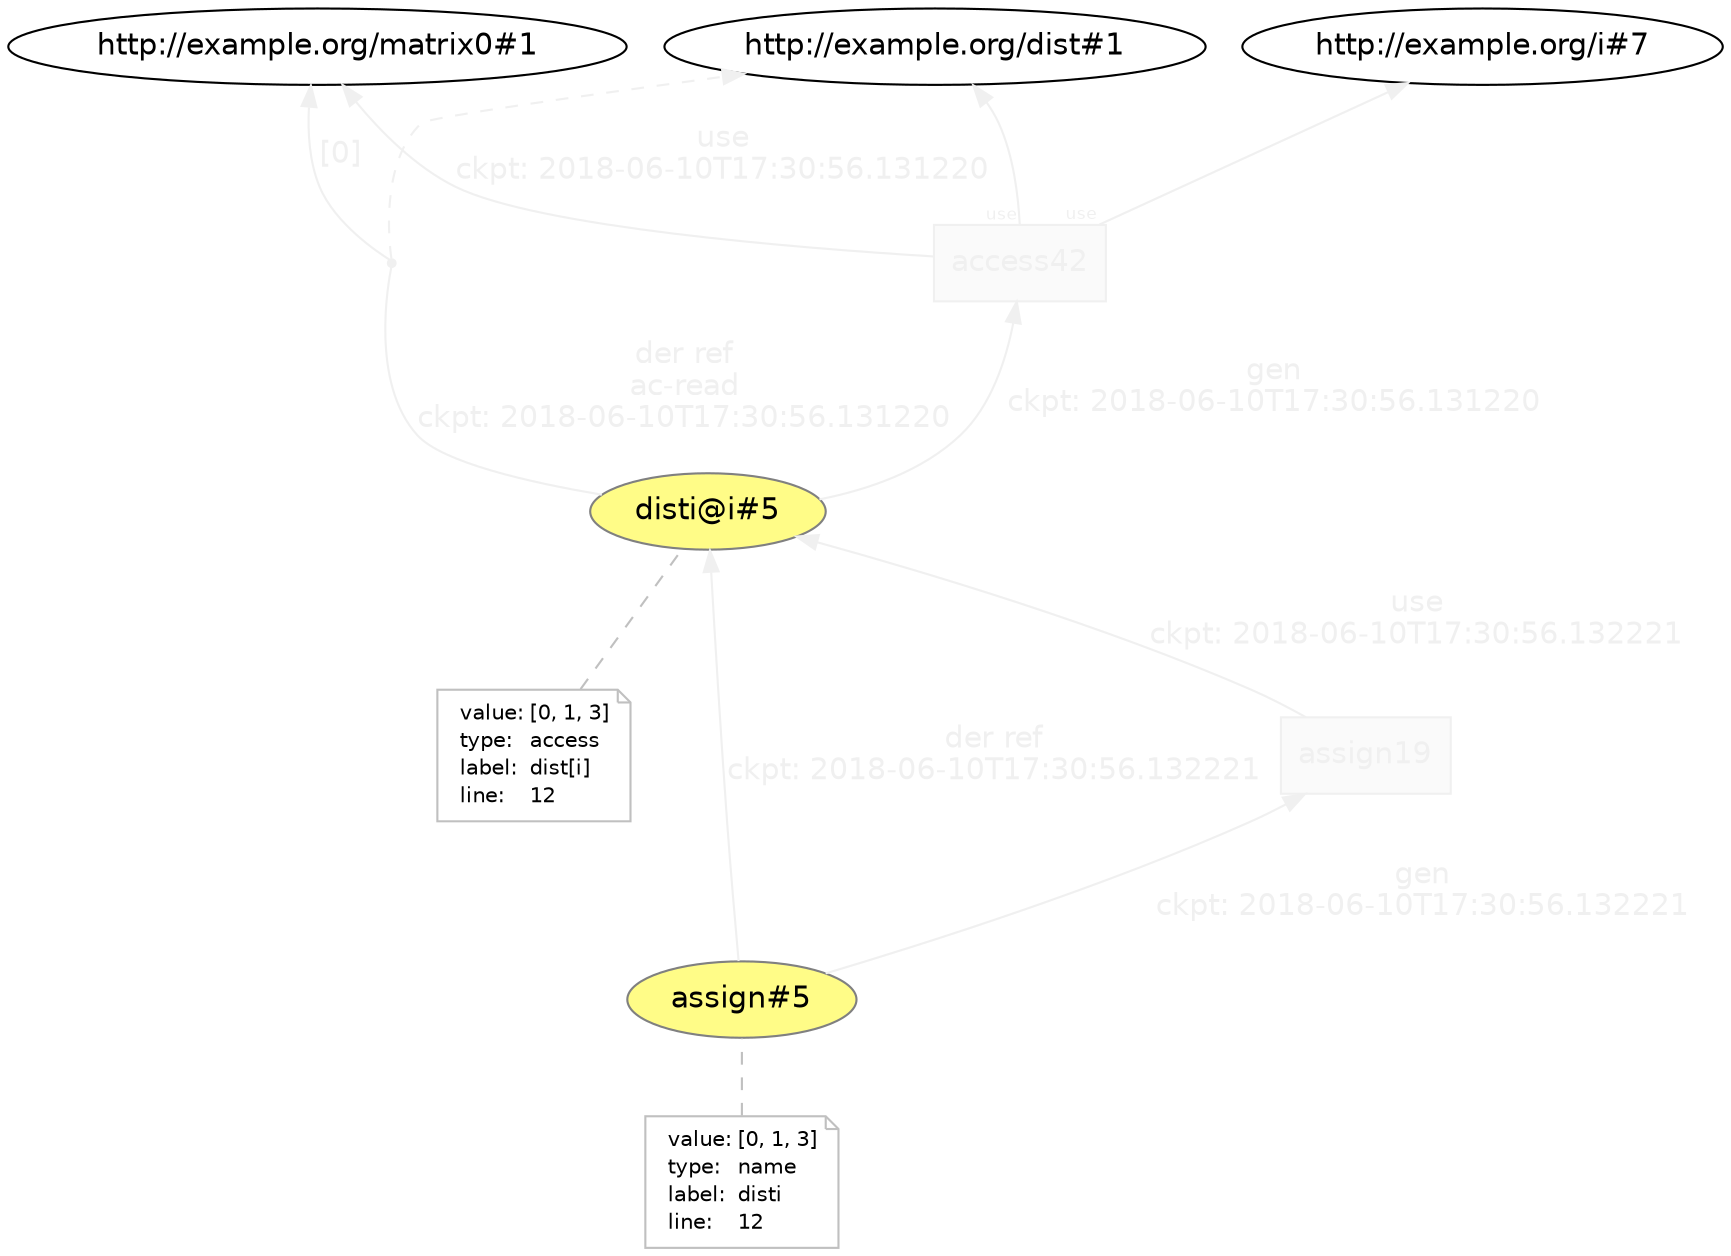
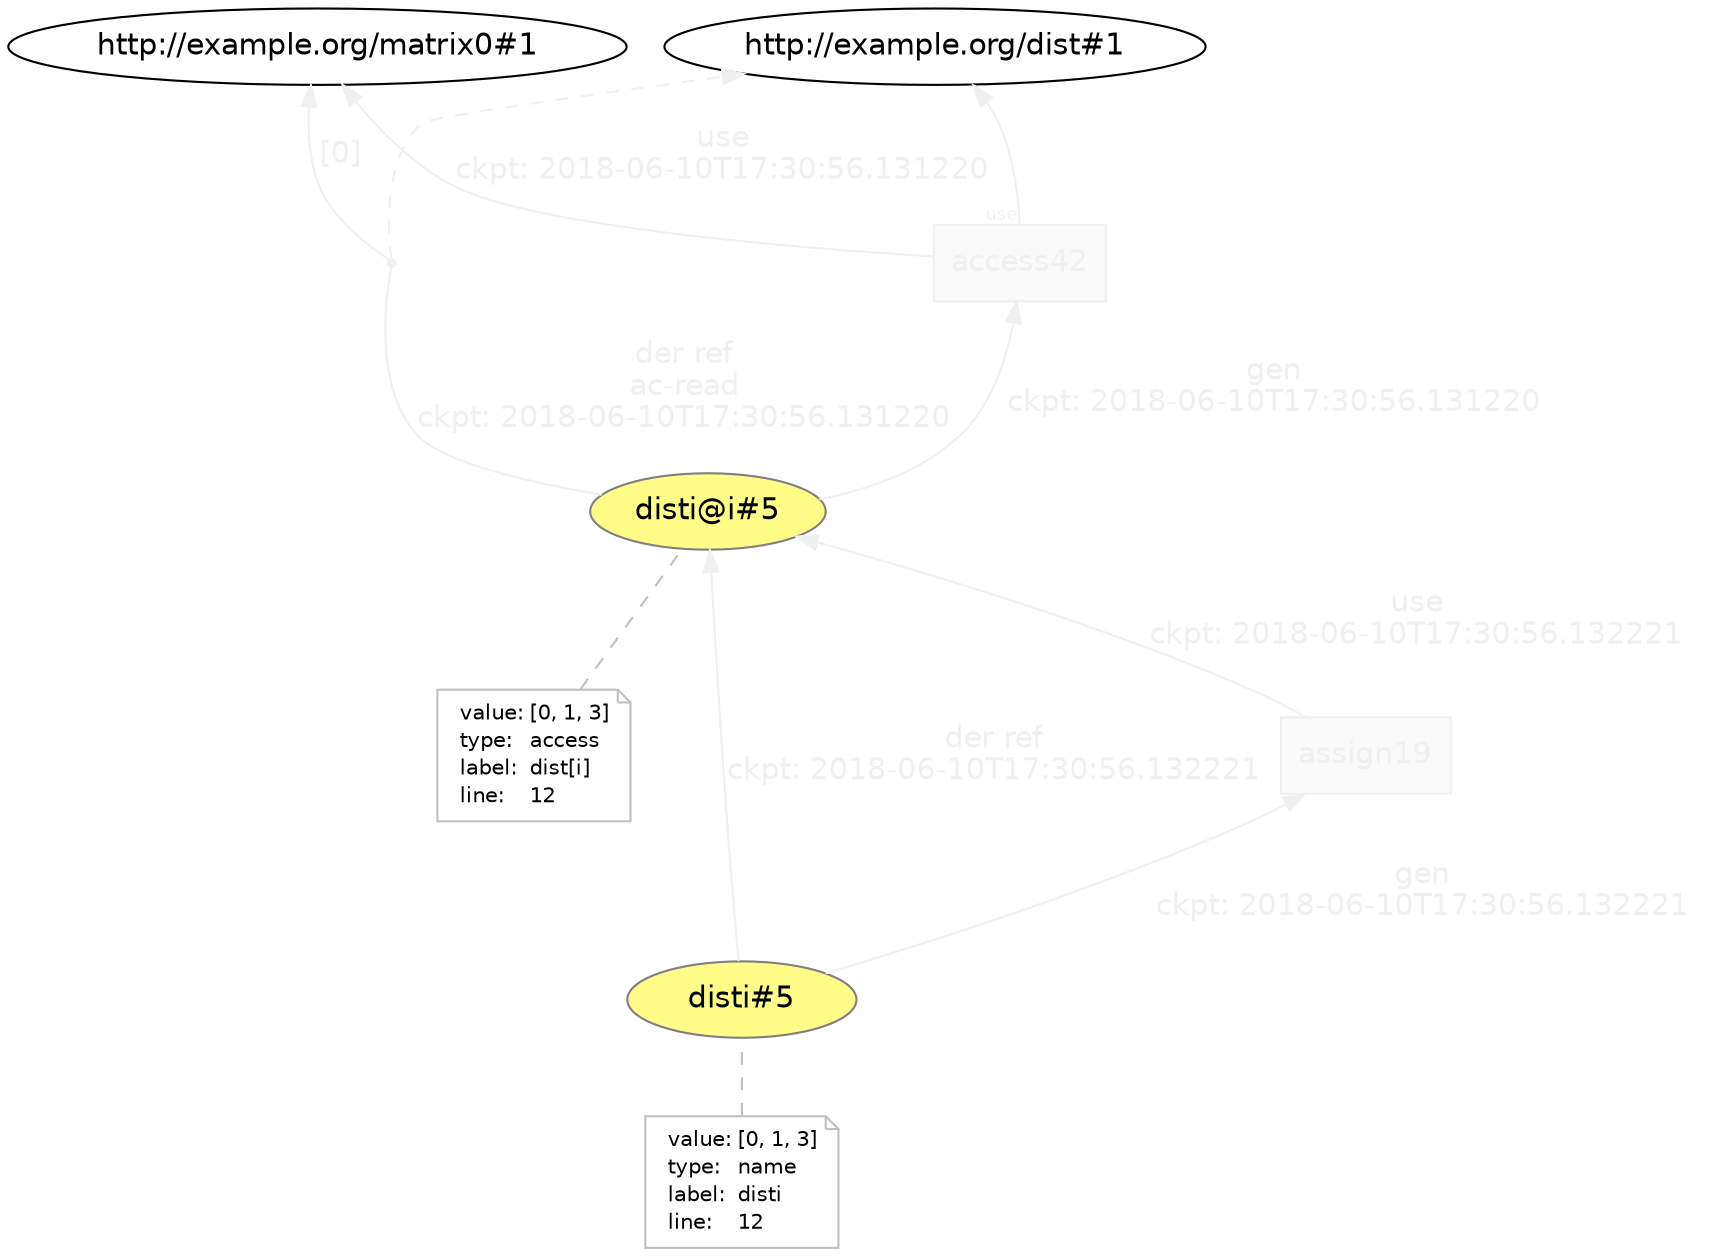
(1483, 47) -> none
(742, 1000) -> (742, 1000)
